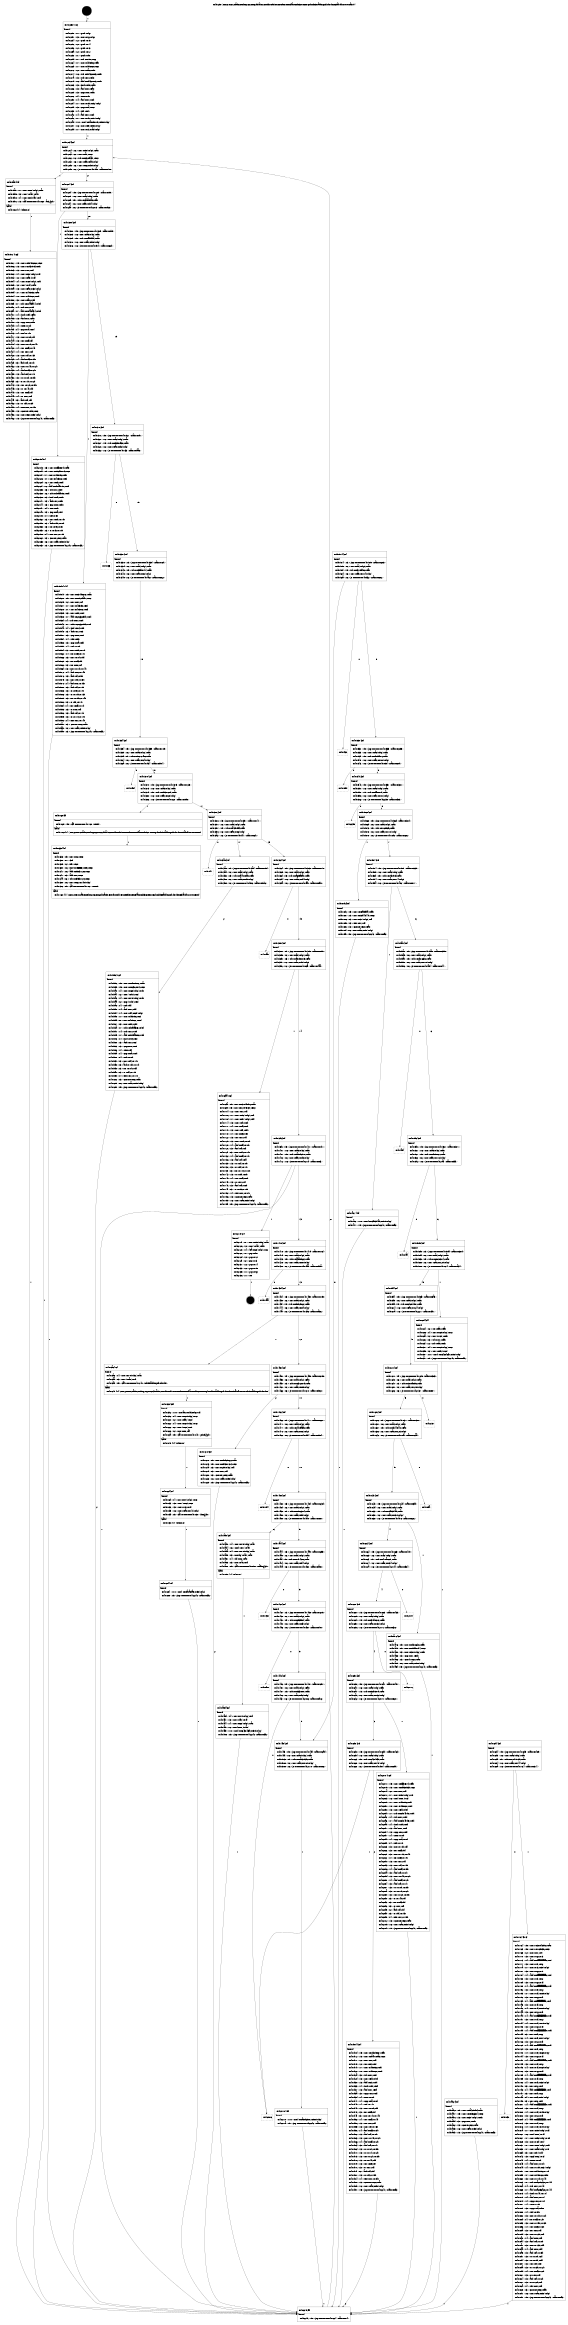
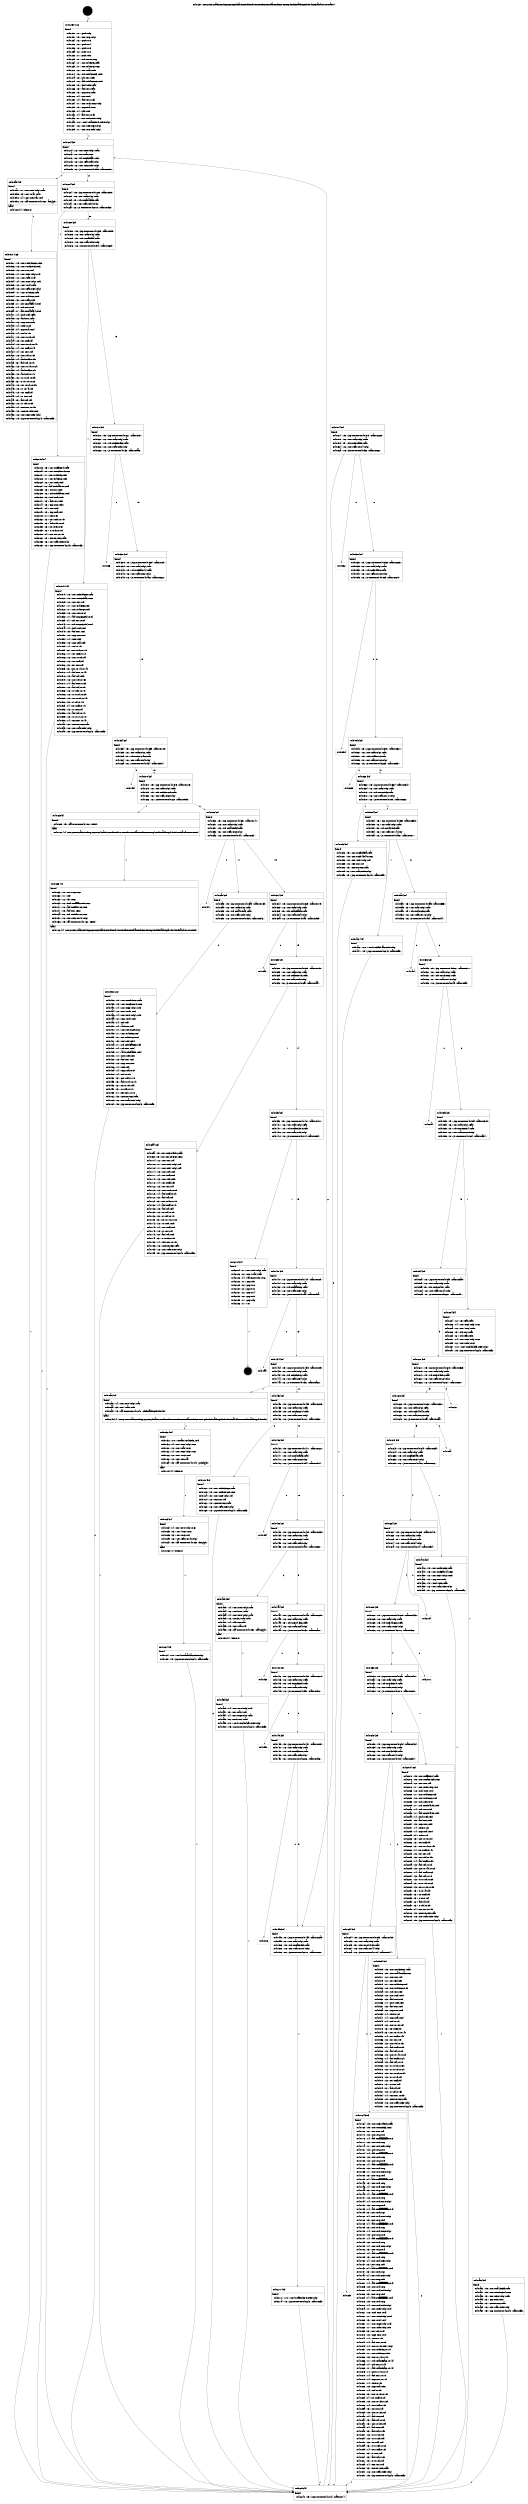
(101, 1722) -> (99, 1914)
(286, 1932) -> (380, 1844)
